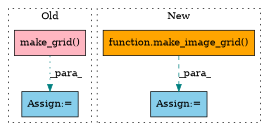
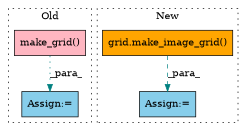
(179, 43) -> (168, 43)
